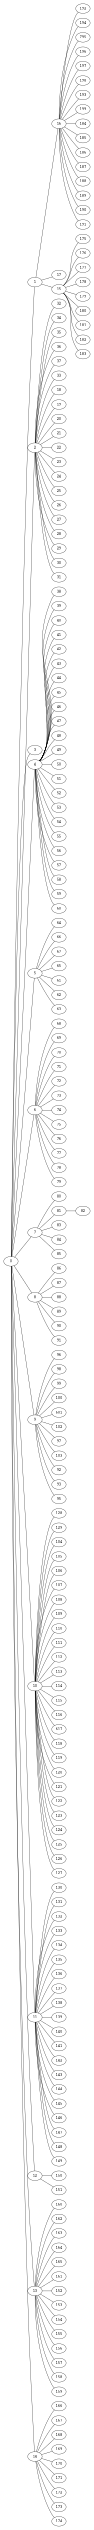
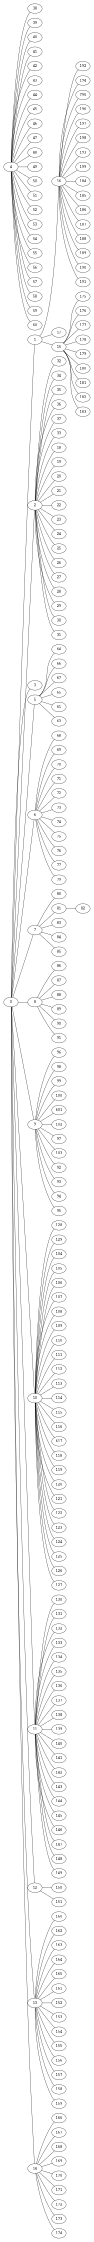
(59, 995) -> none
(23, 1013) -> none
(59, 1168) -> none
none -> (59, 1197)
